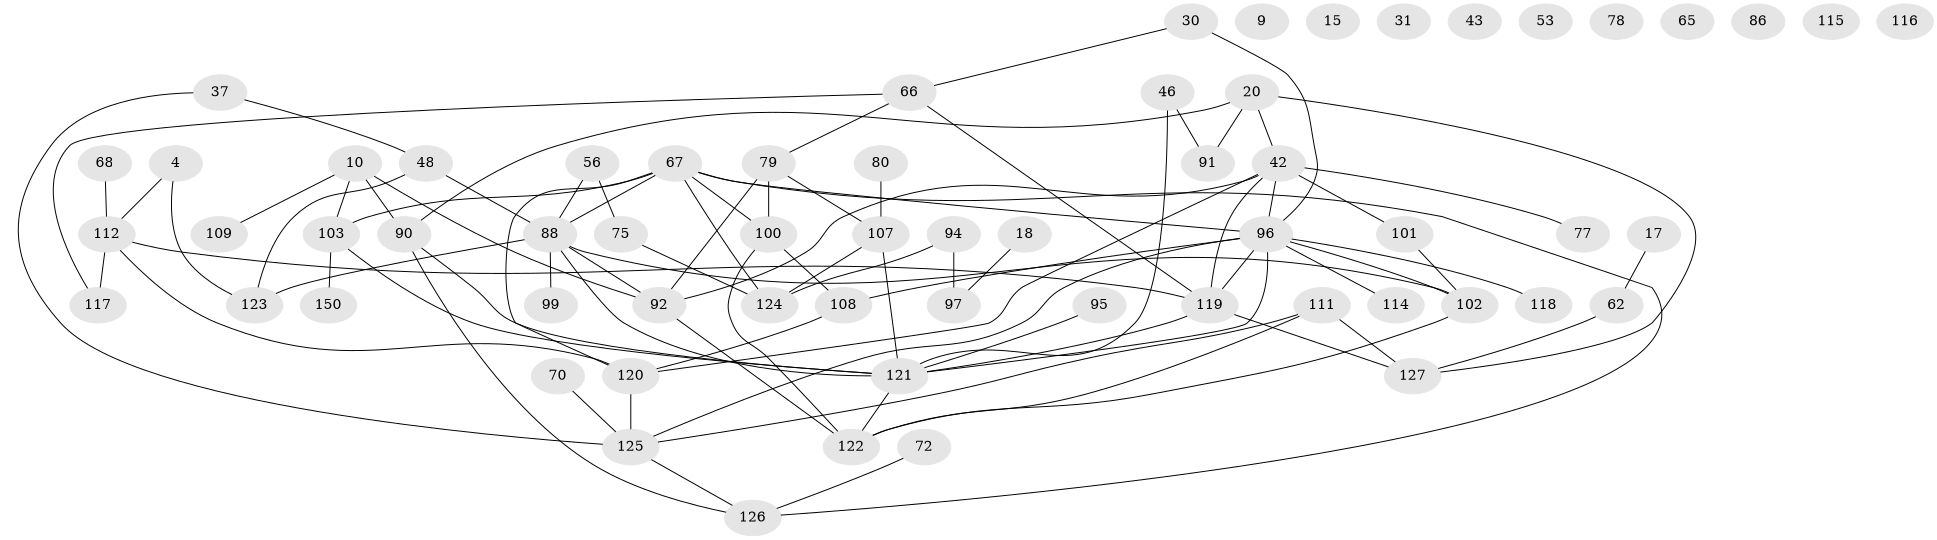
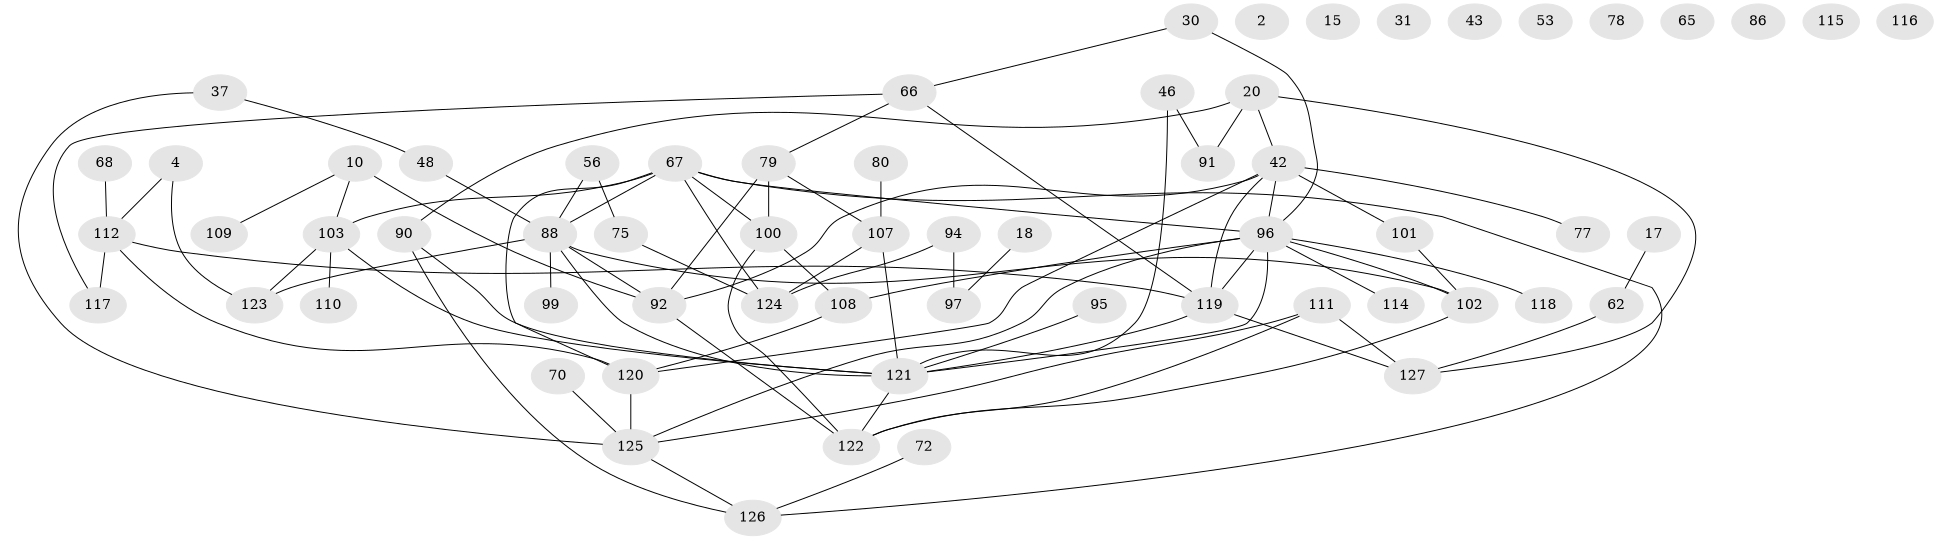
(1262, 22) -> (1262, 22)
(380, 199) -> none
(310, 205) -> (293, 270)
(328, 305) -> (328, 305)
